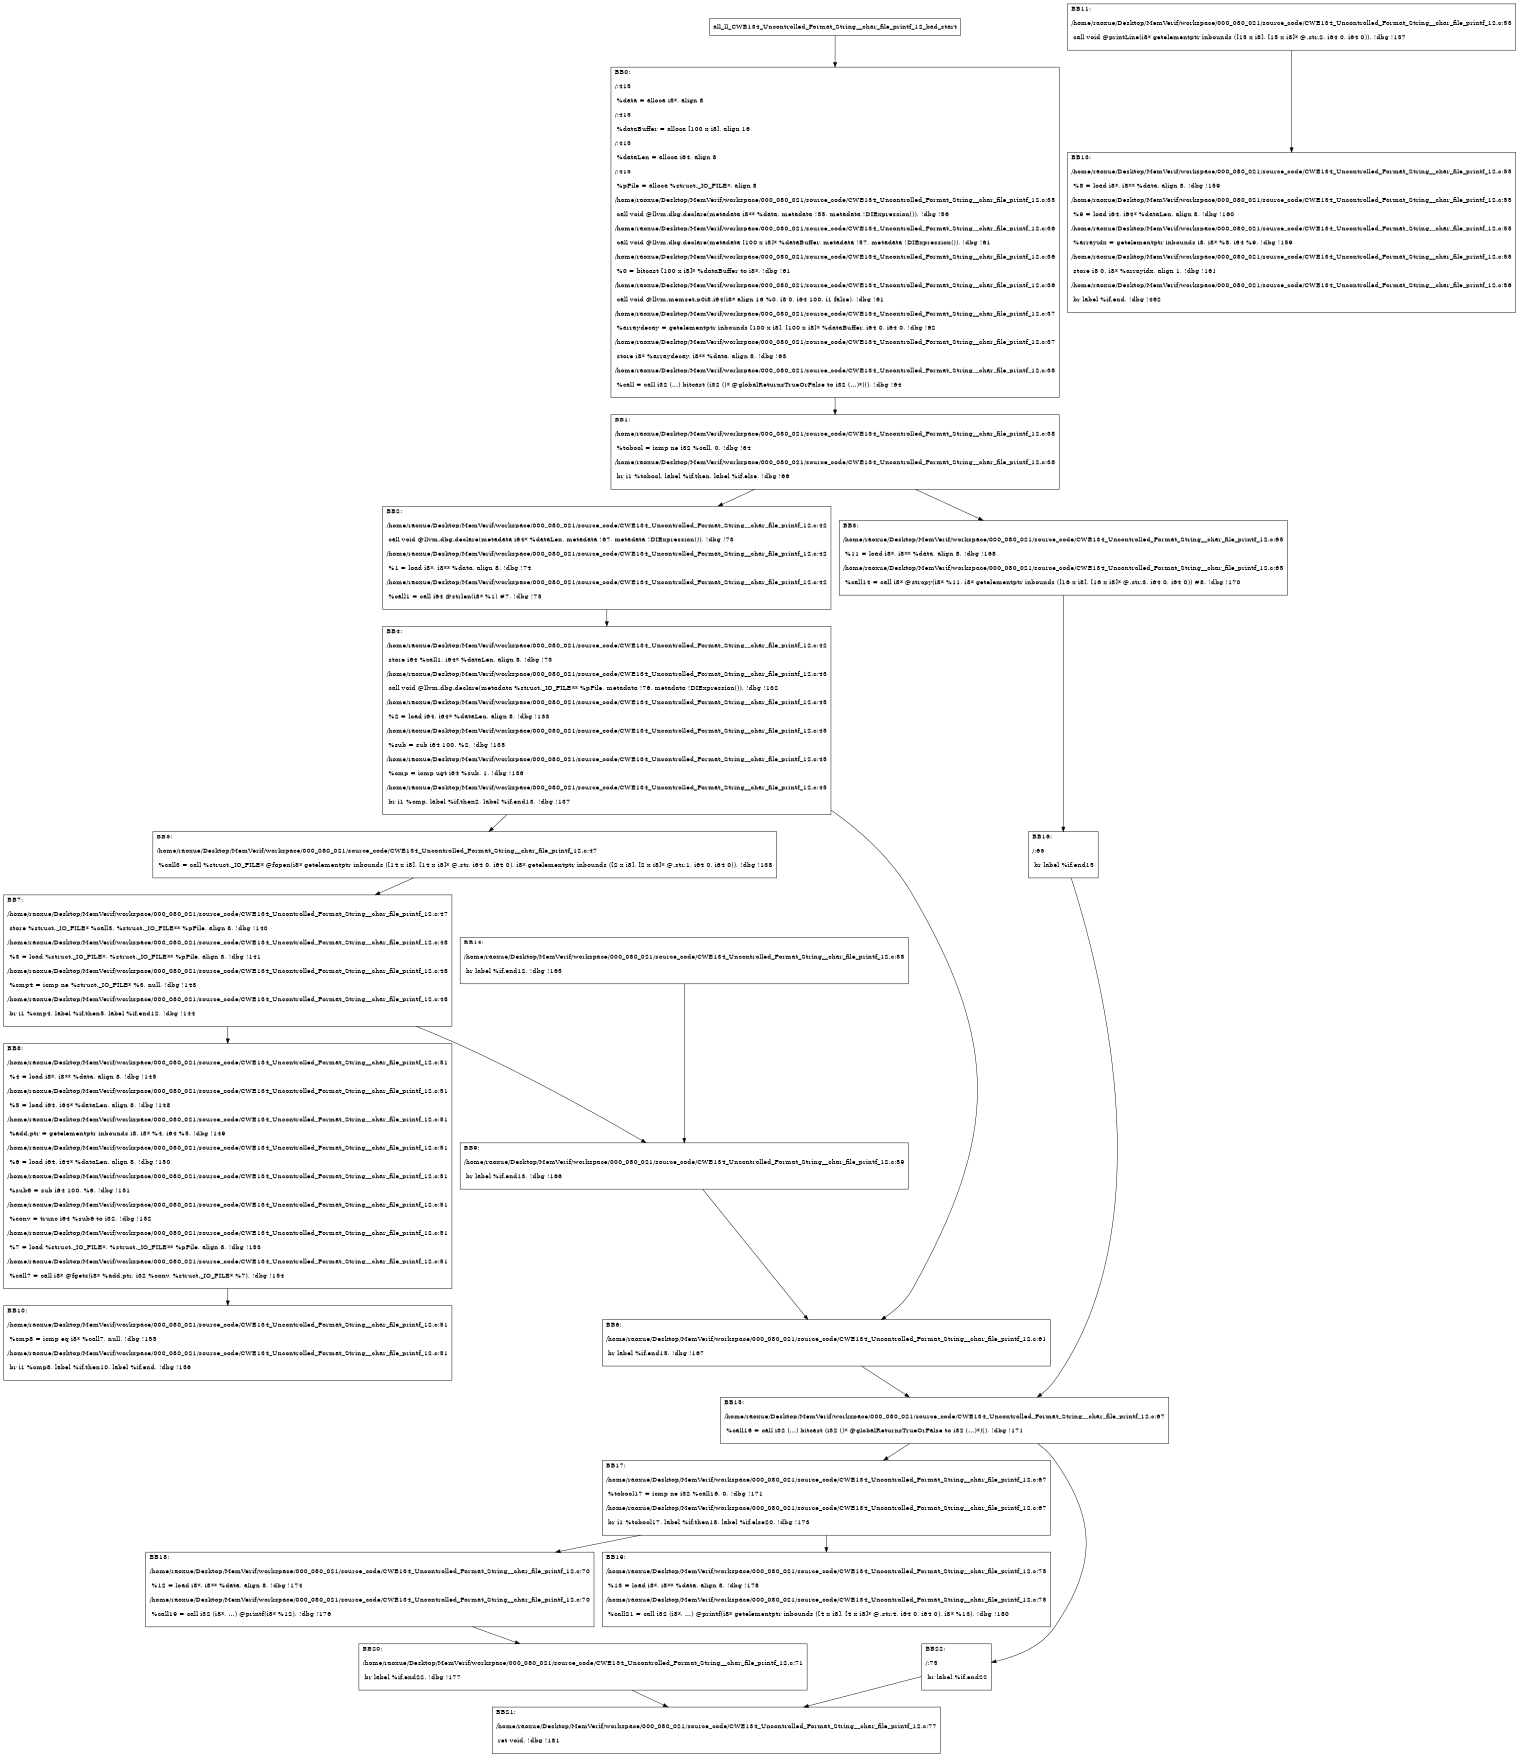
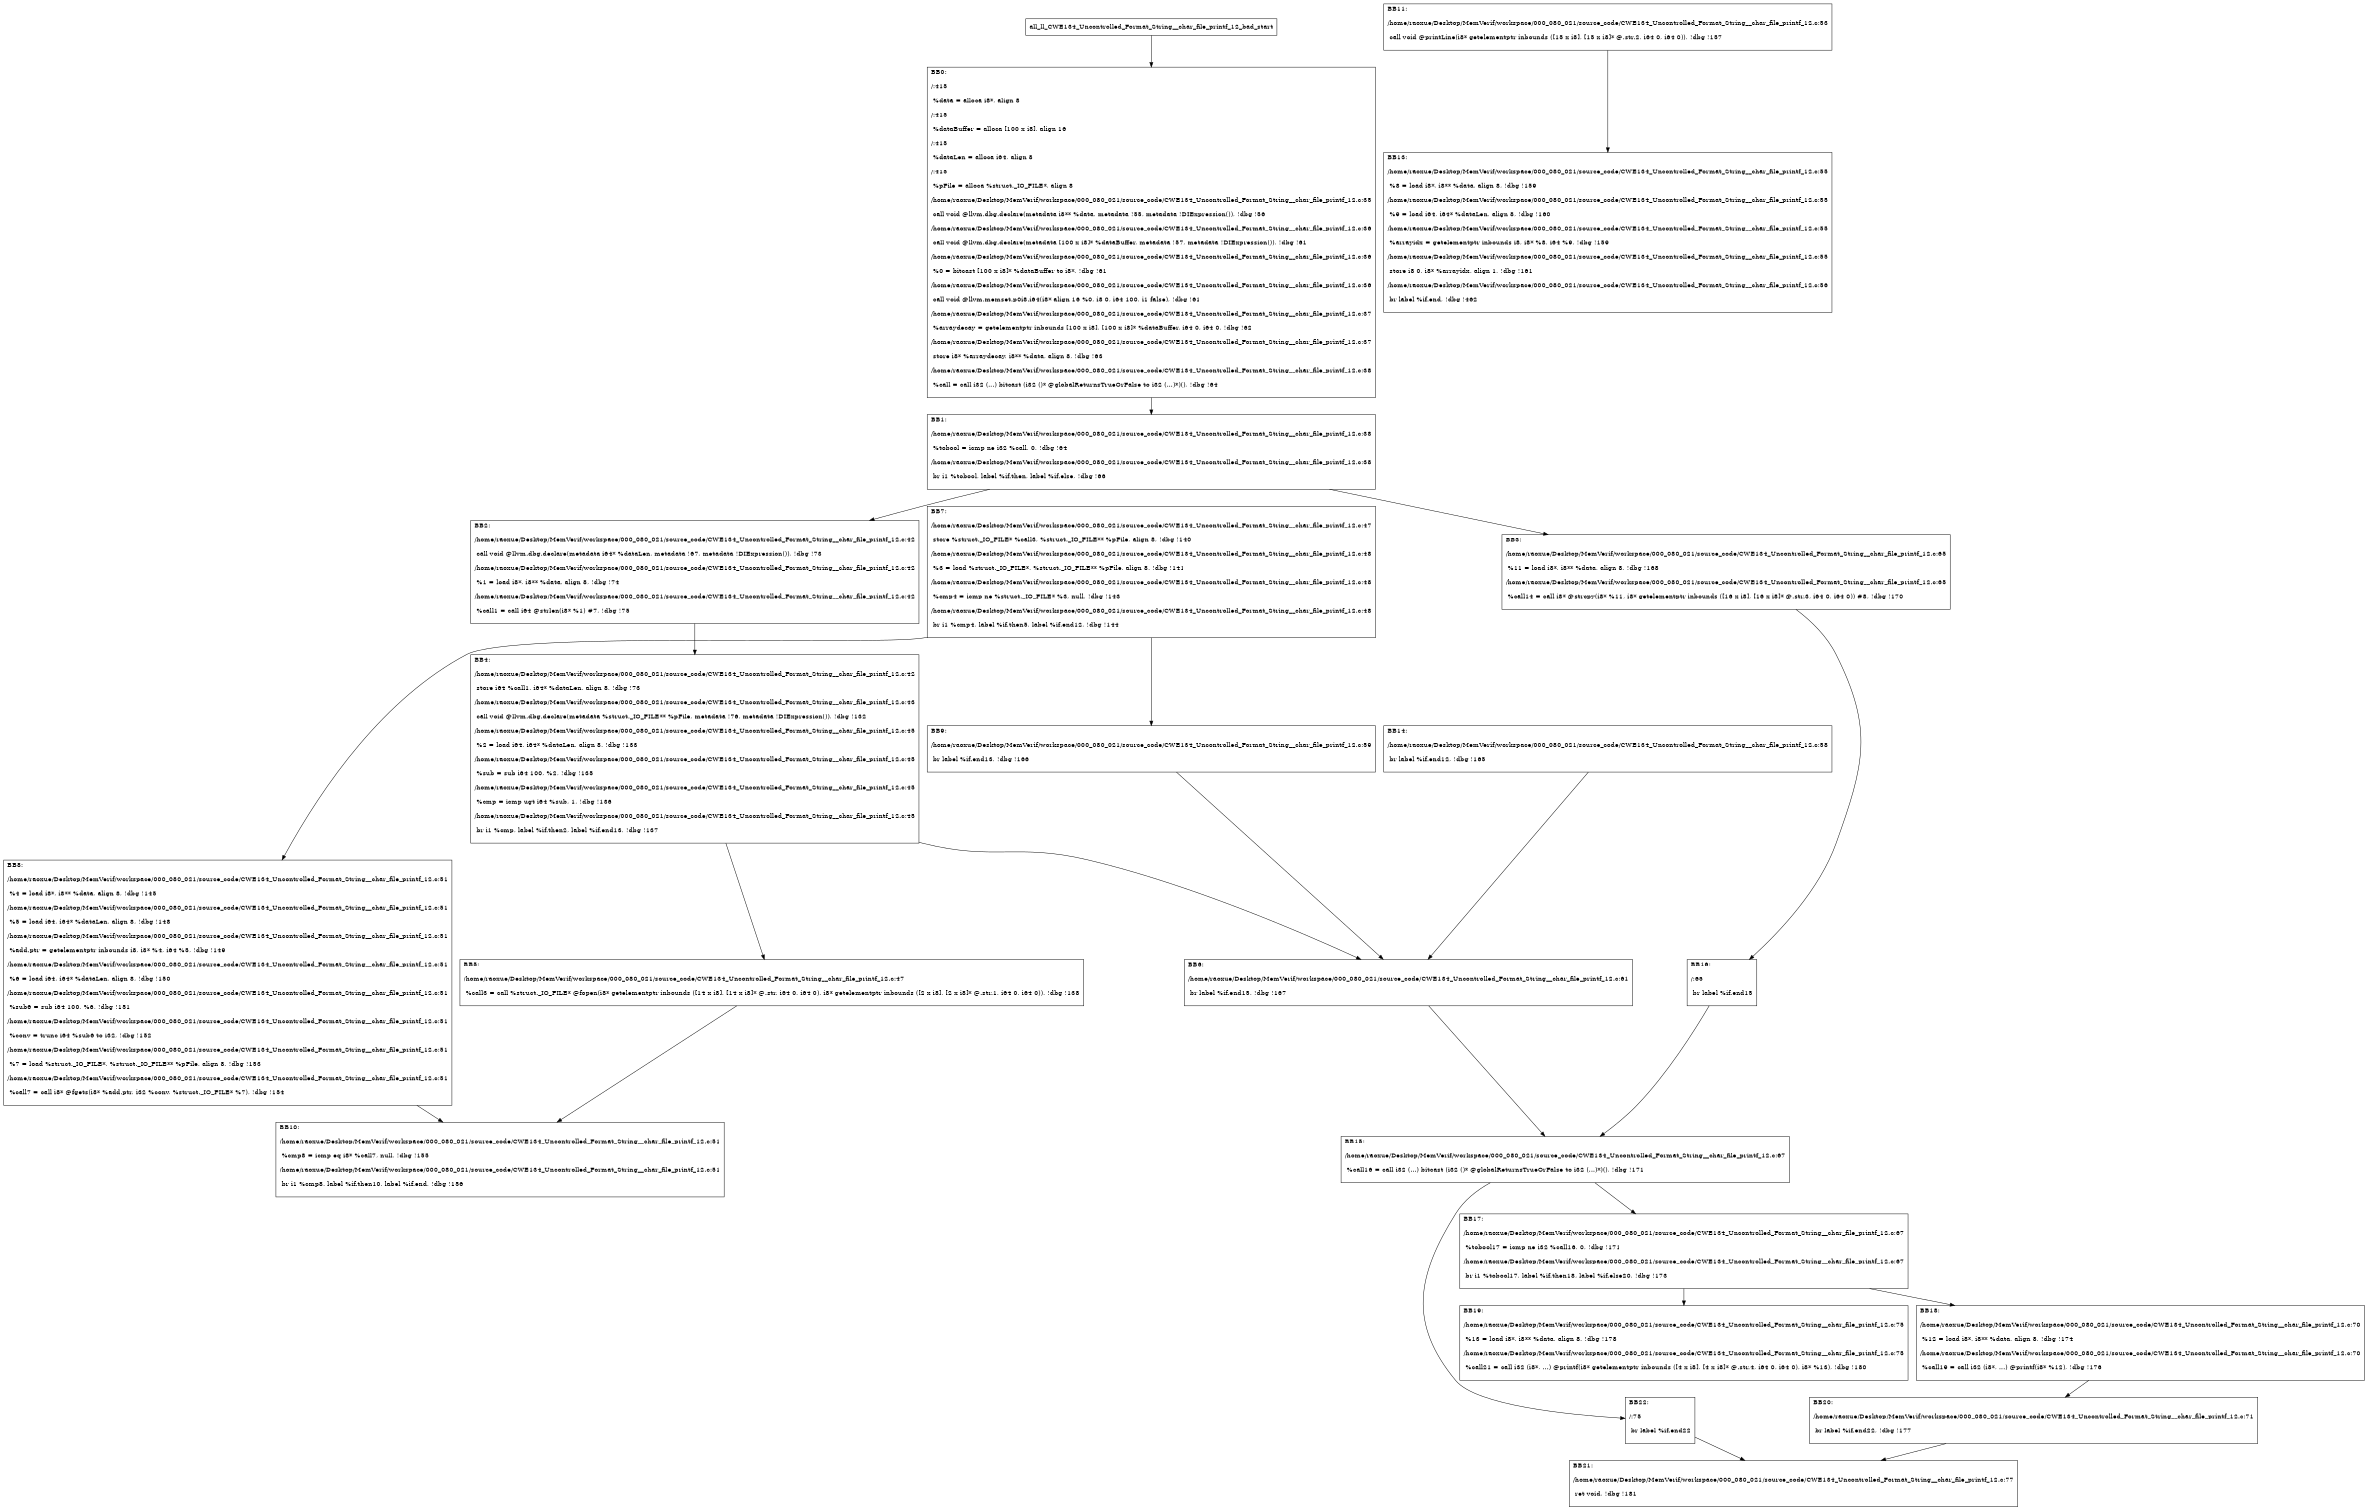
(397, 885) -> (649, 1063)
(684, 1061) -> (1510, 864)
